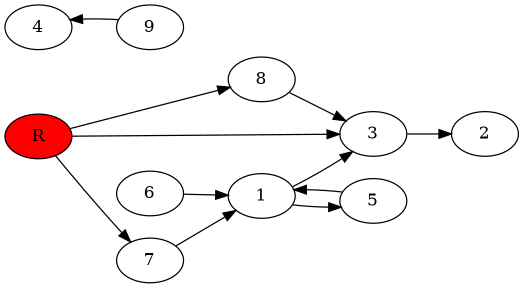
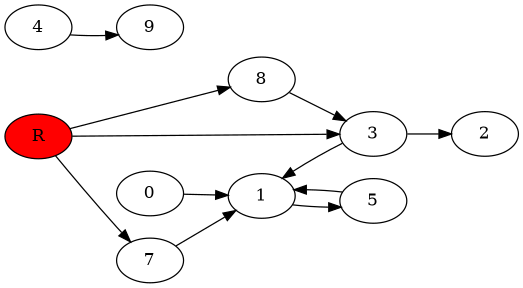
(100, 19) -> (88, 36)
(318, 173) -> (317, 157)
(150, 193) -> (150, 193)
